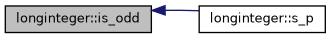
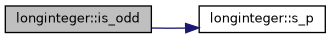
(182, 10) -> (169, 28)
